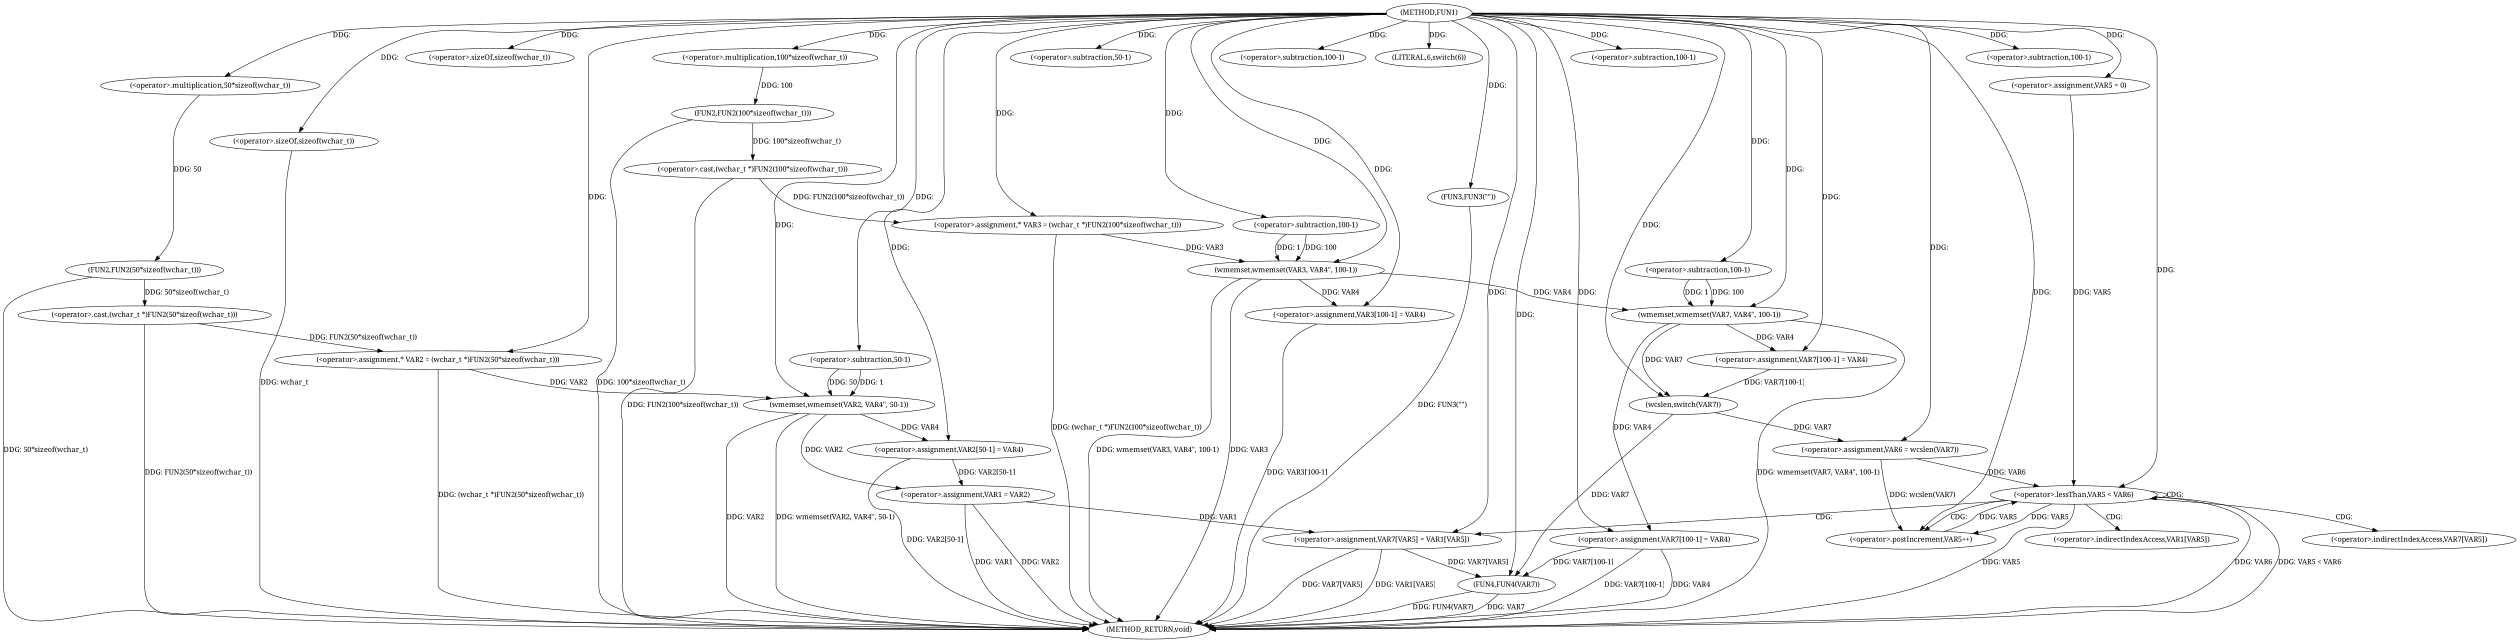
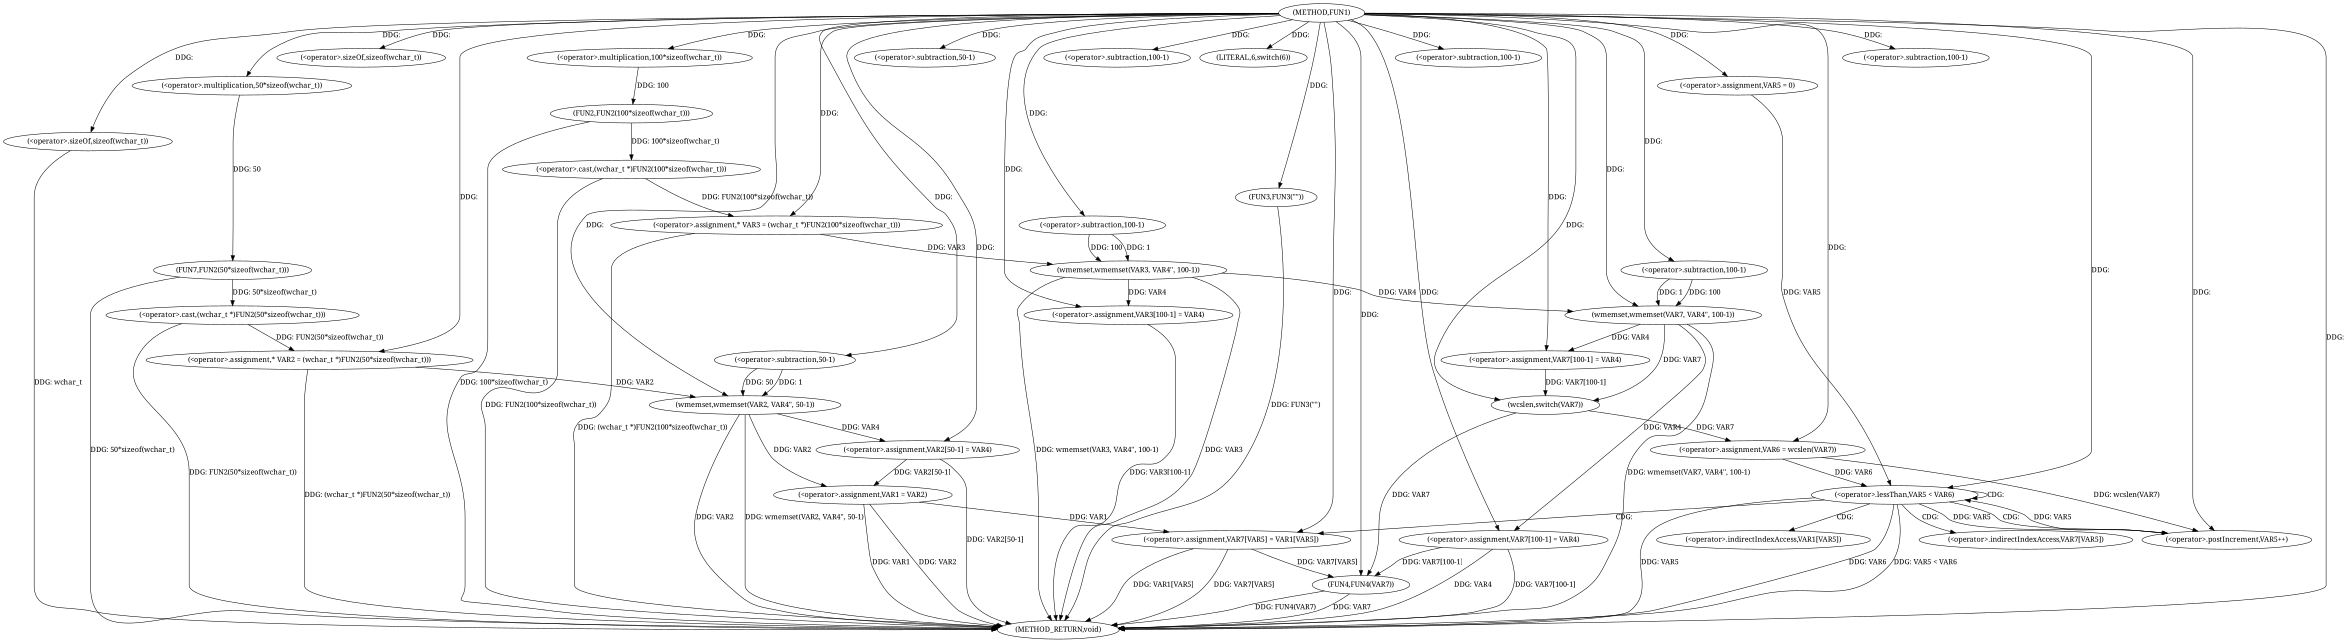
(1224, 103) -> (2326, 437)
(145, 270) -> (233, 270)
